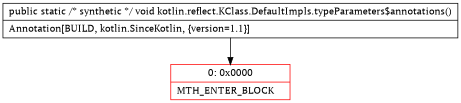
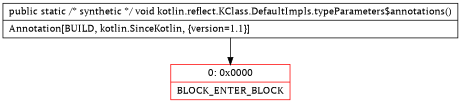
(226, 91) -> (230, 91)
